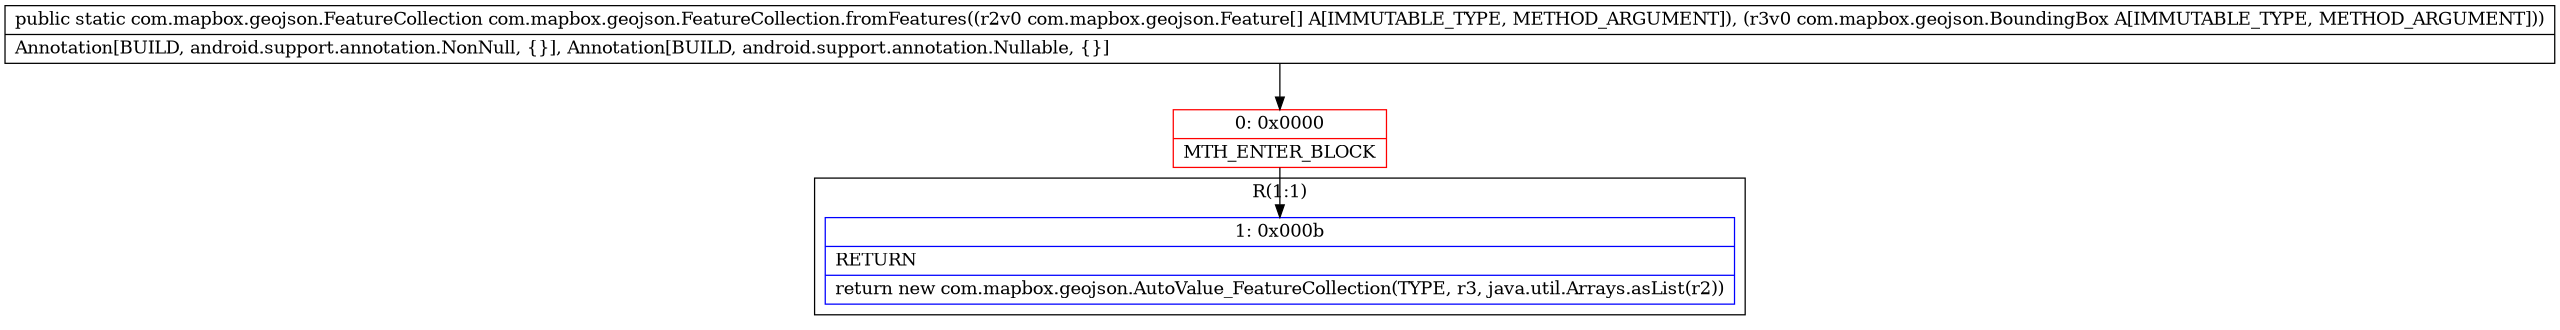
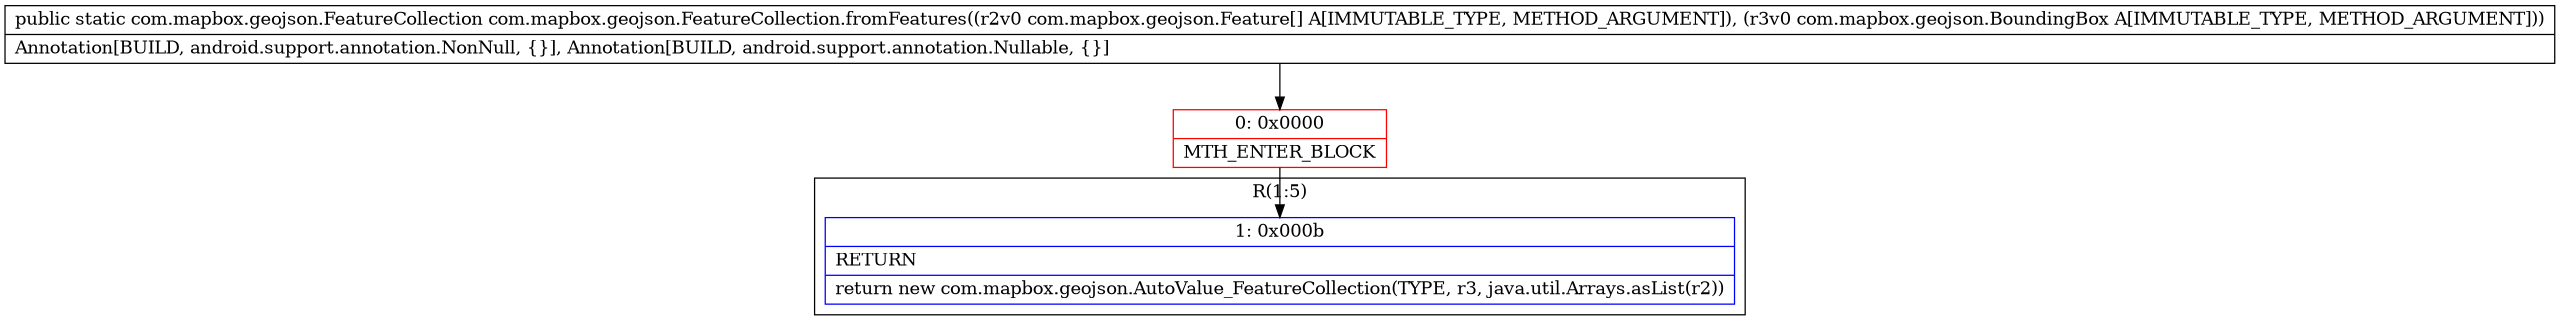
(1280, 193) -> (1280, 193)
